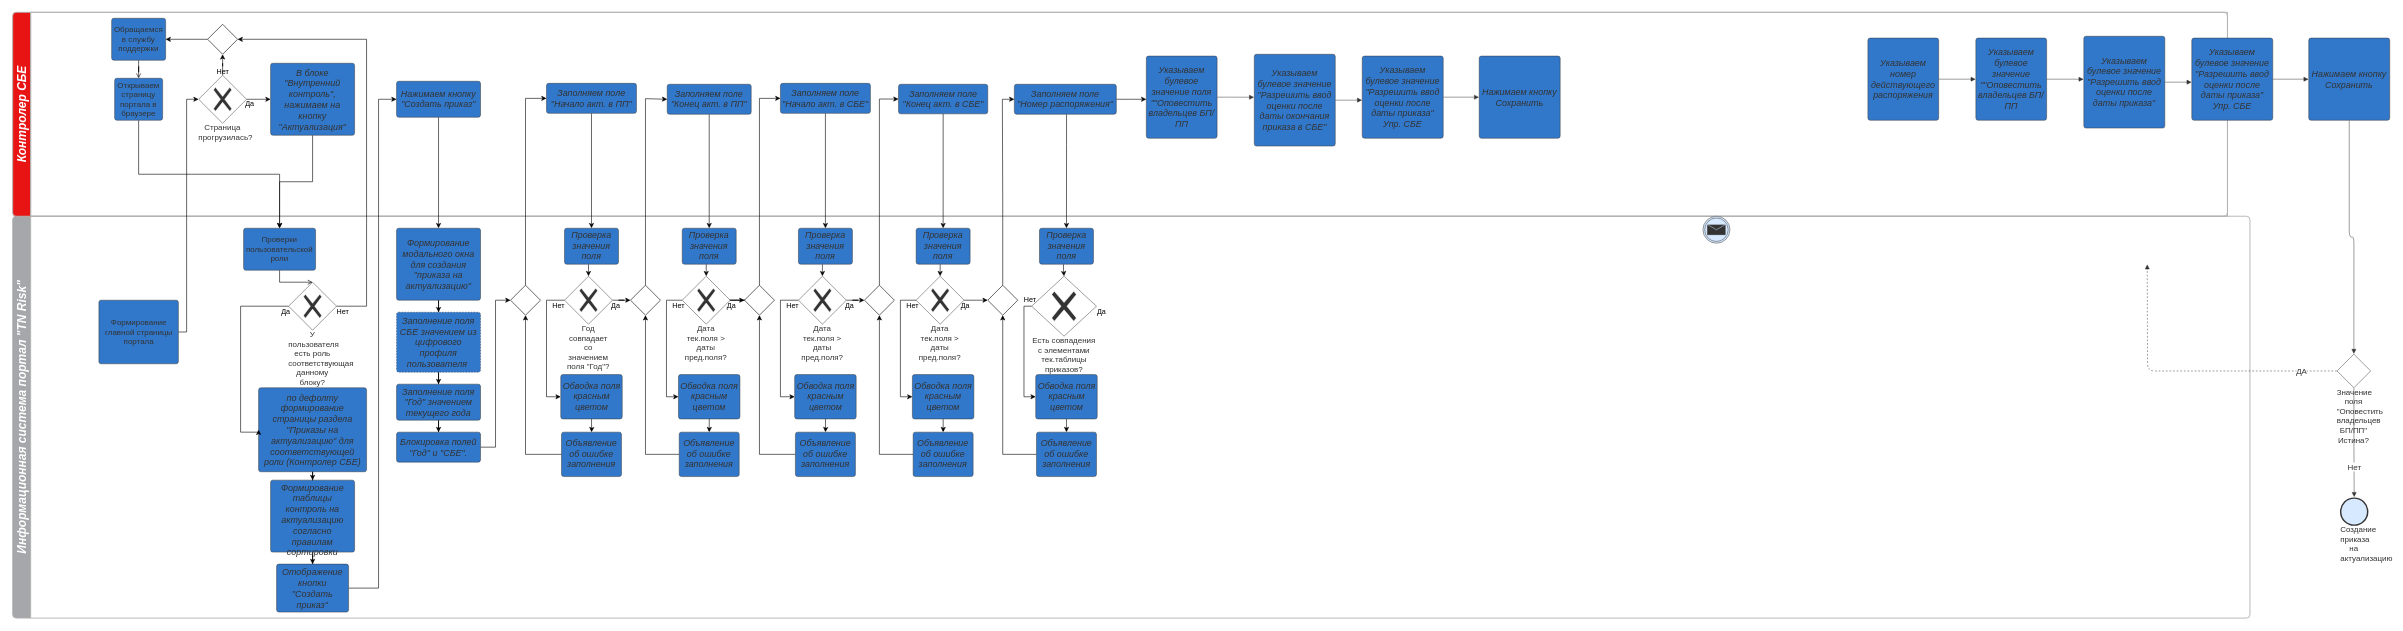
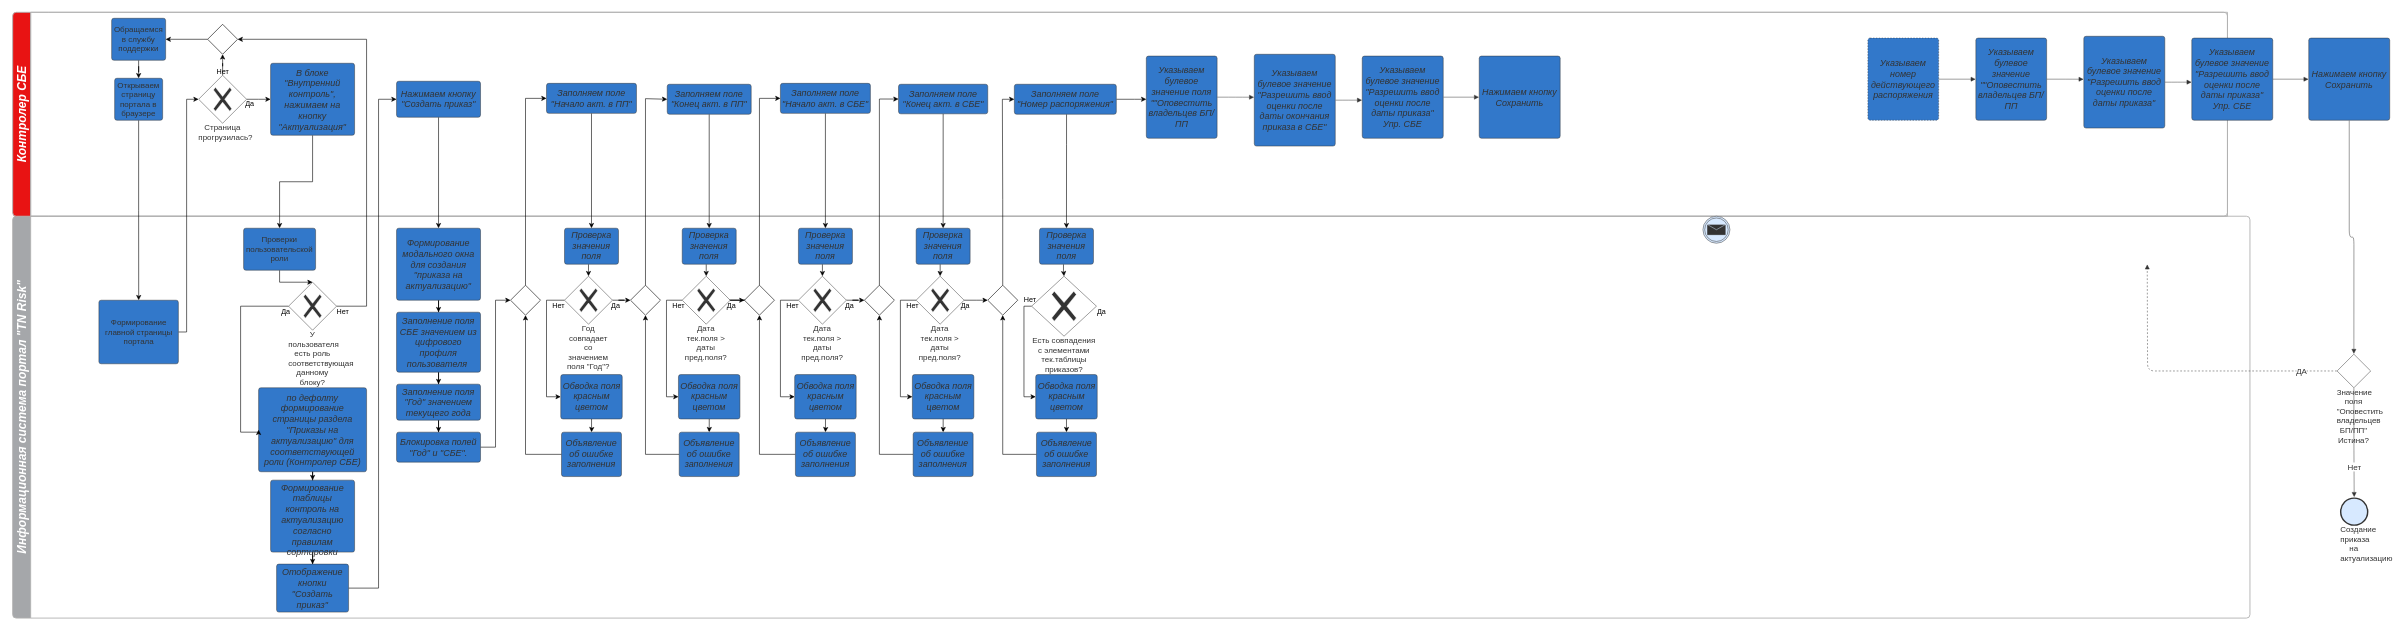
(138, 74) -> (138, 72)
(1904, 79) -> (1904, 79)
(210, 174) -> (138, 214)
(308, 282) -> (307, 282)
(438, 342) -> (438, 342)
